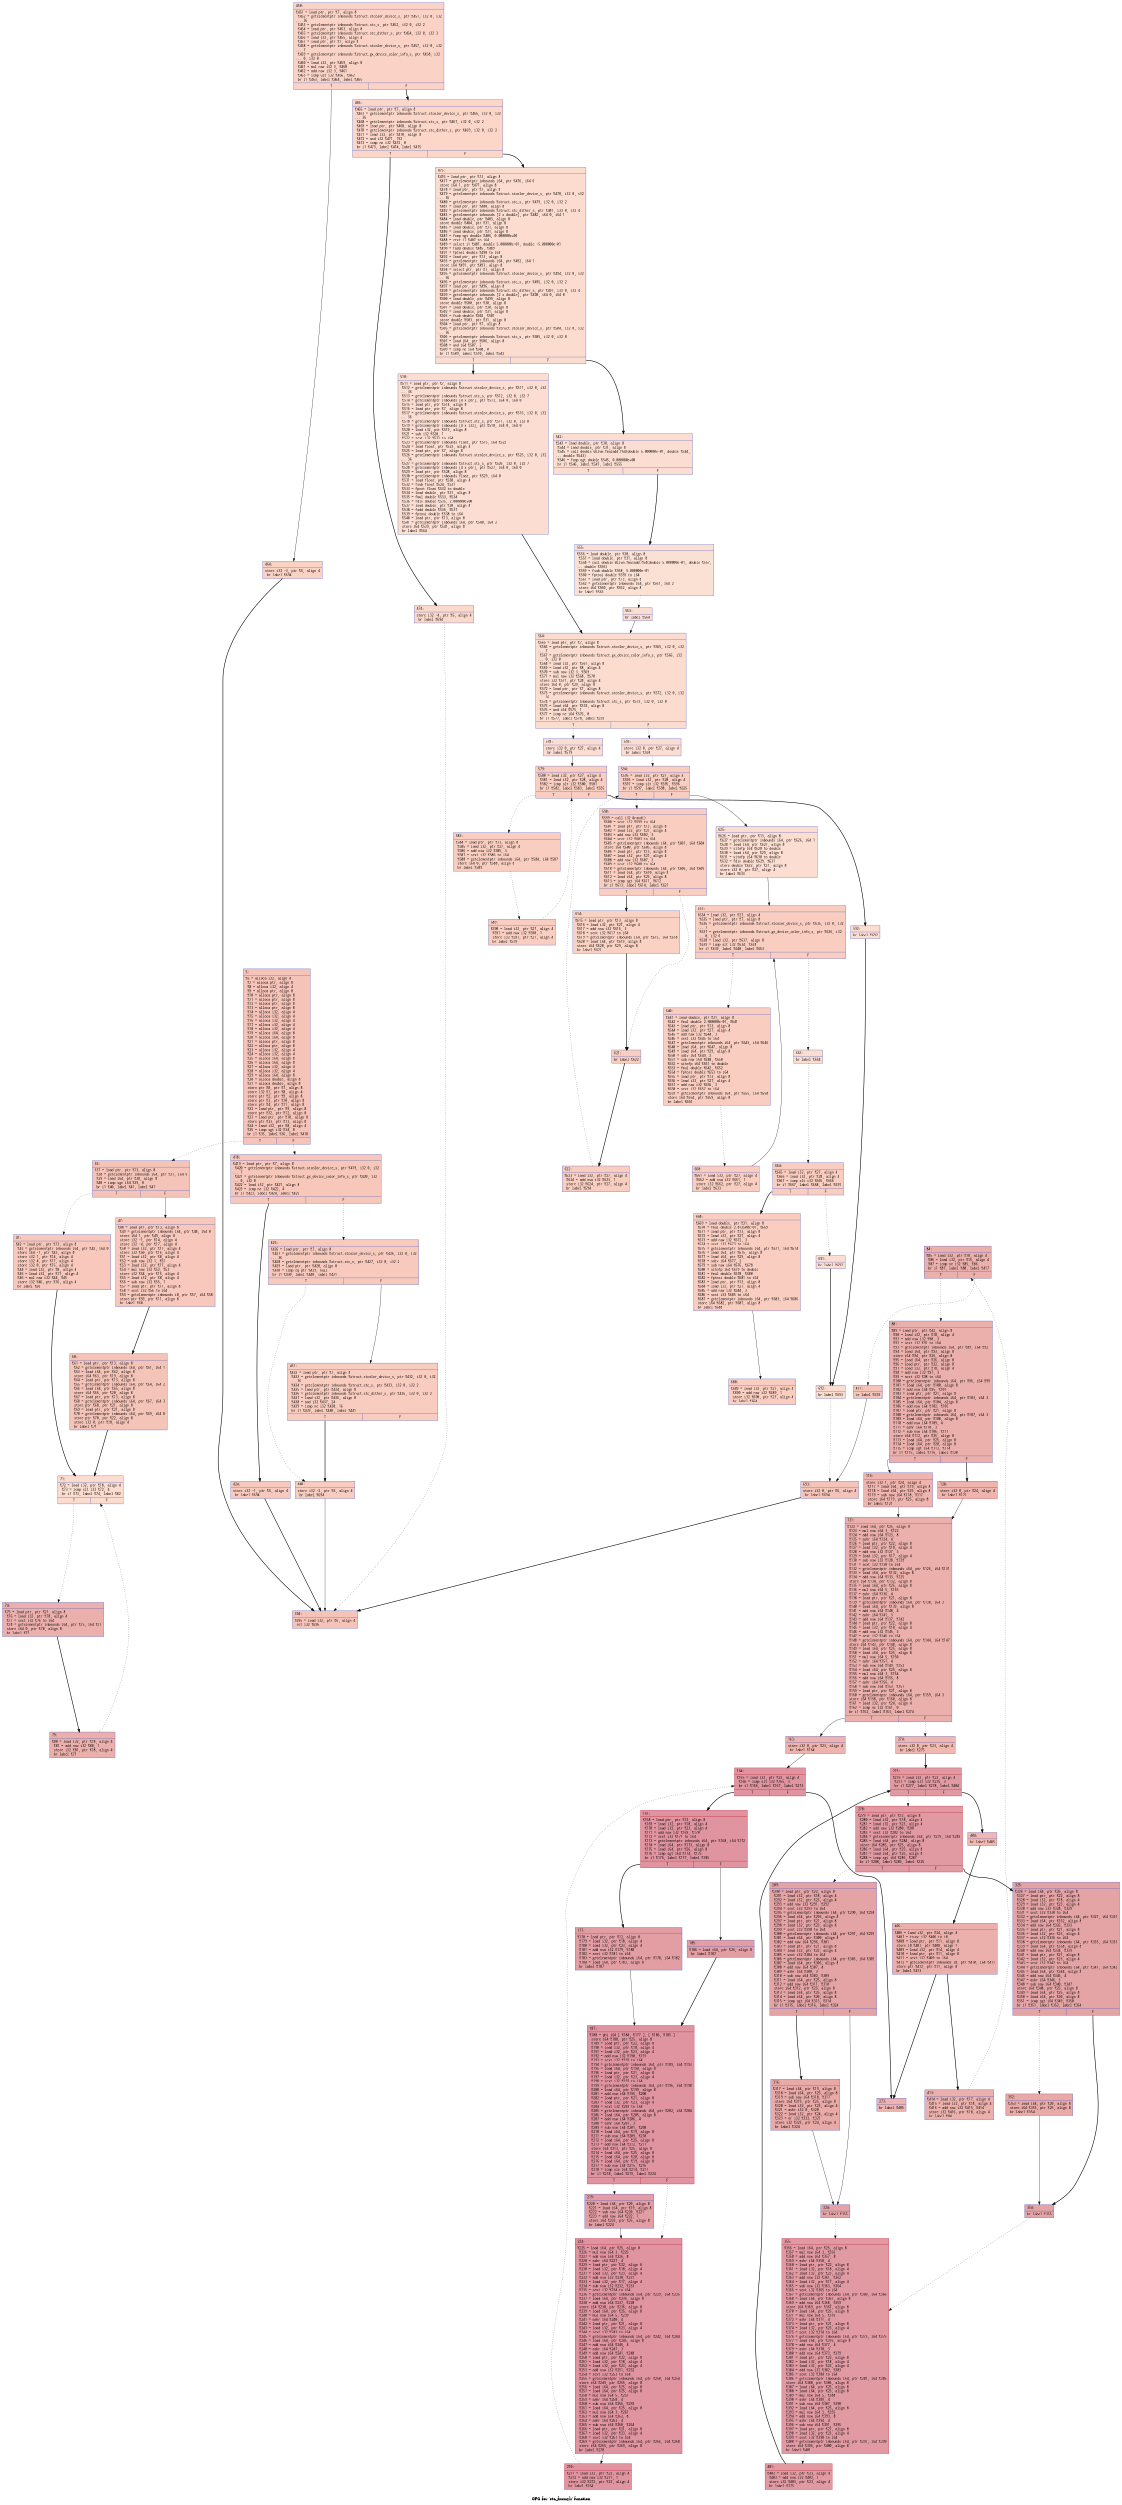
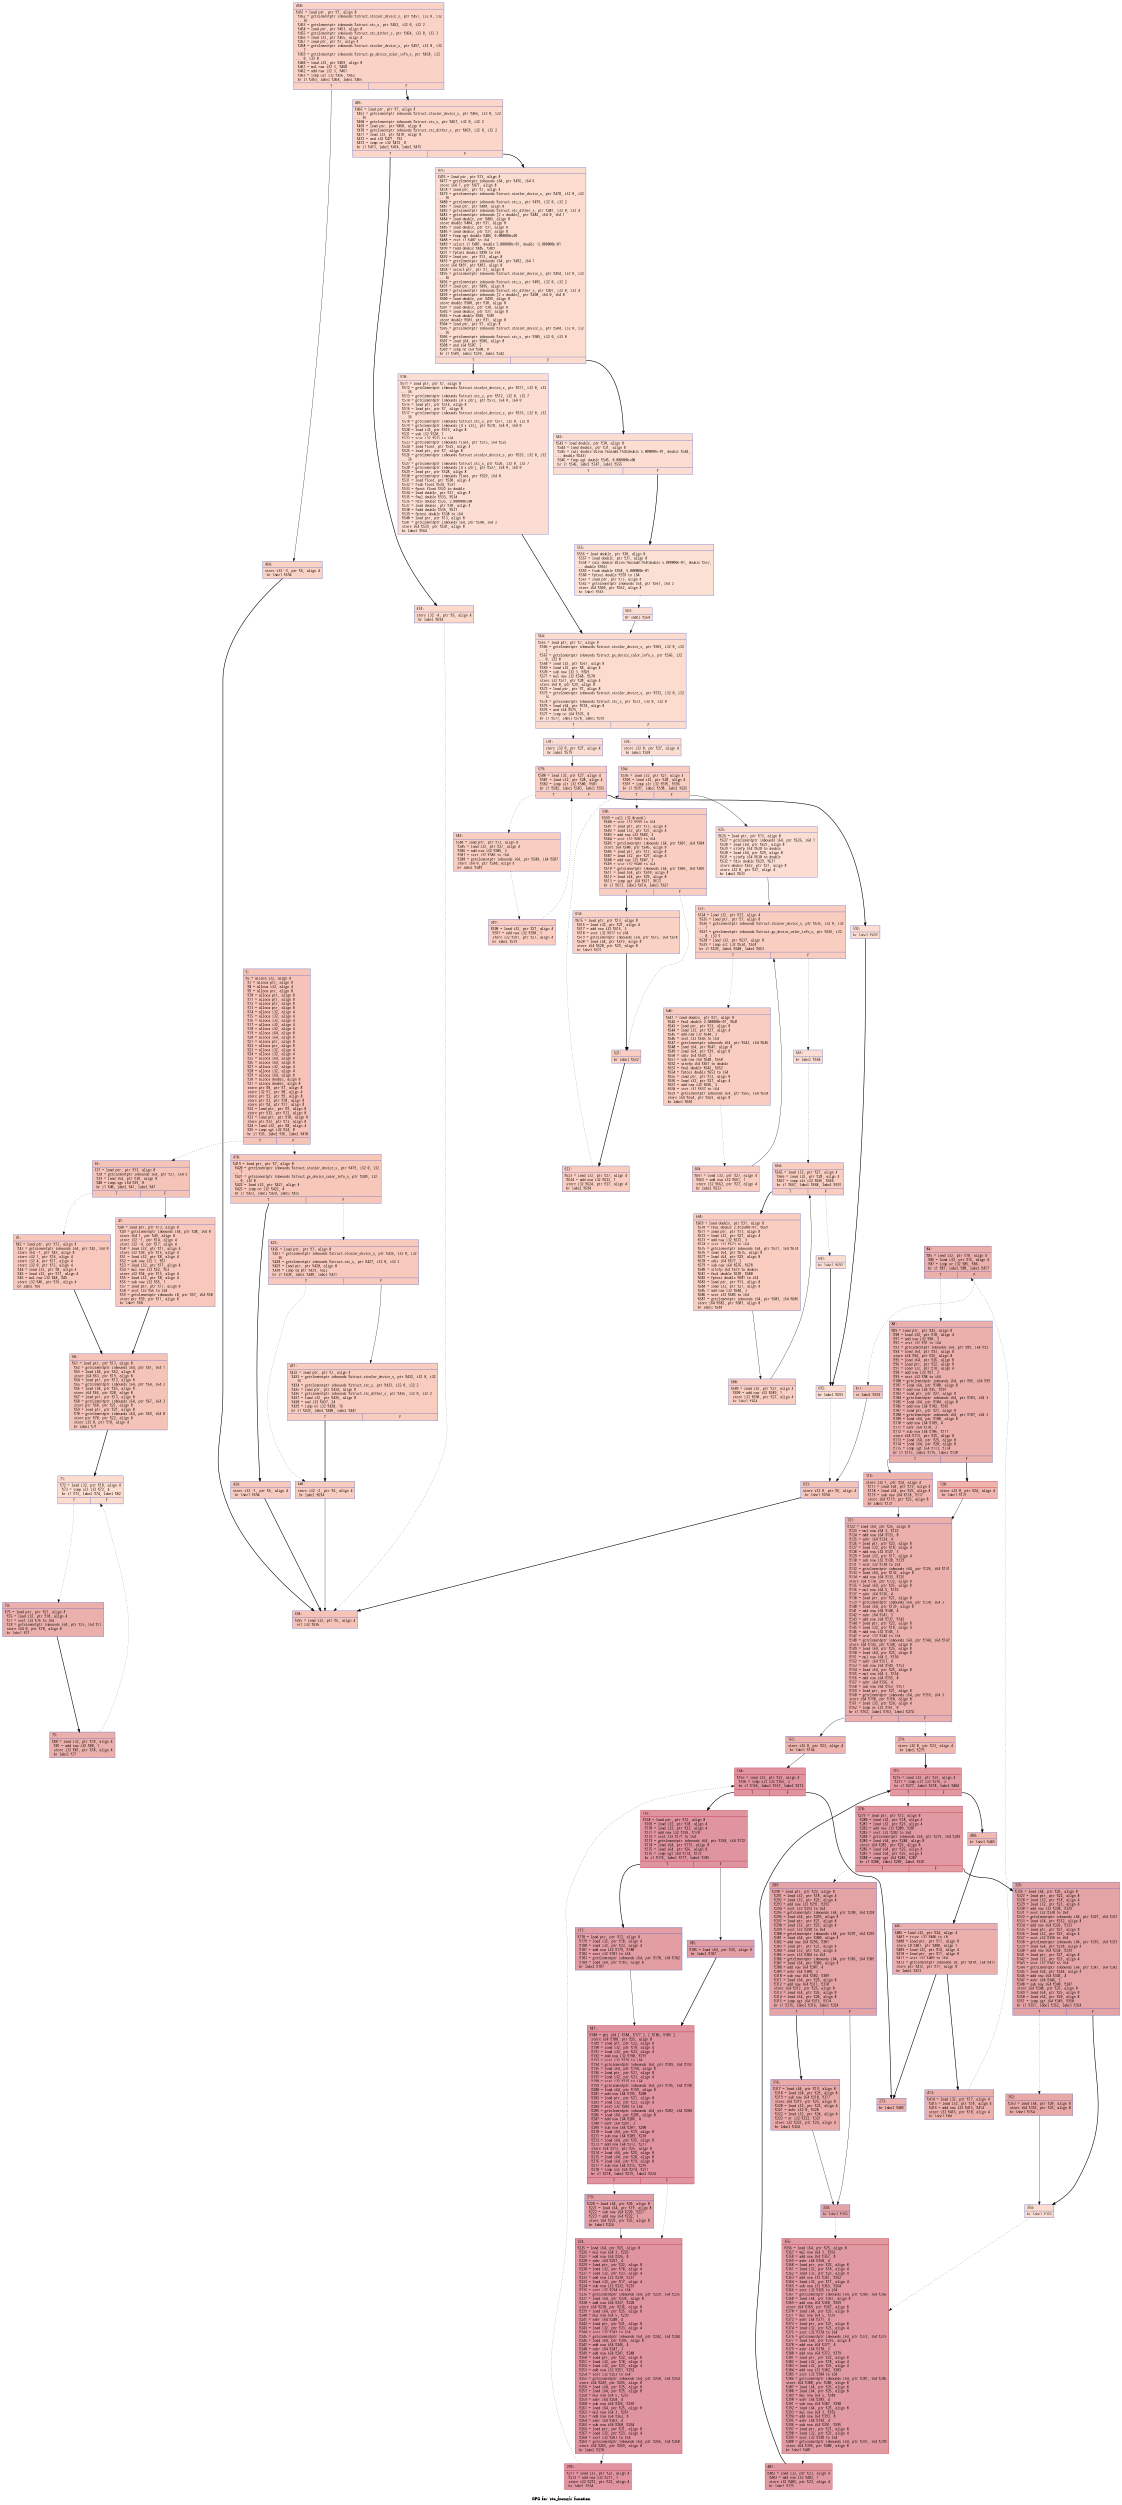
none -> (807, 1292)
(52, 1383) -> (87, 1320)
(1039, 2211) -> (1039, 2211)
